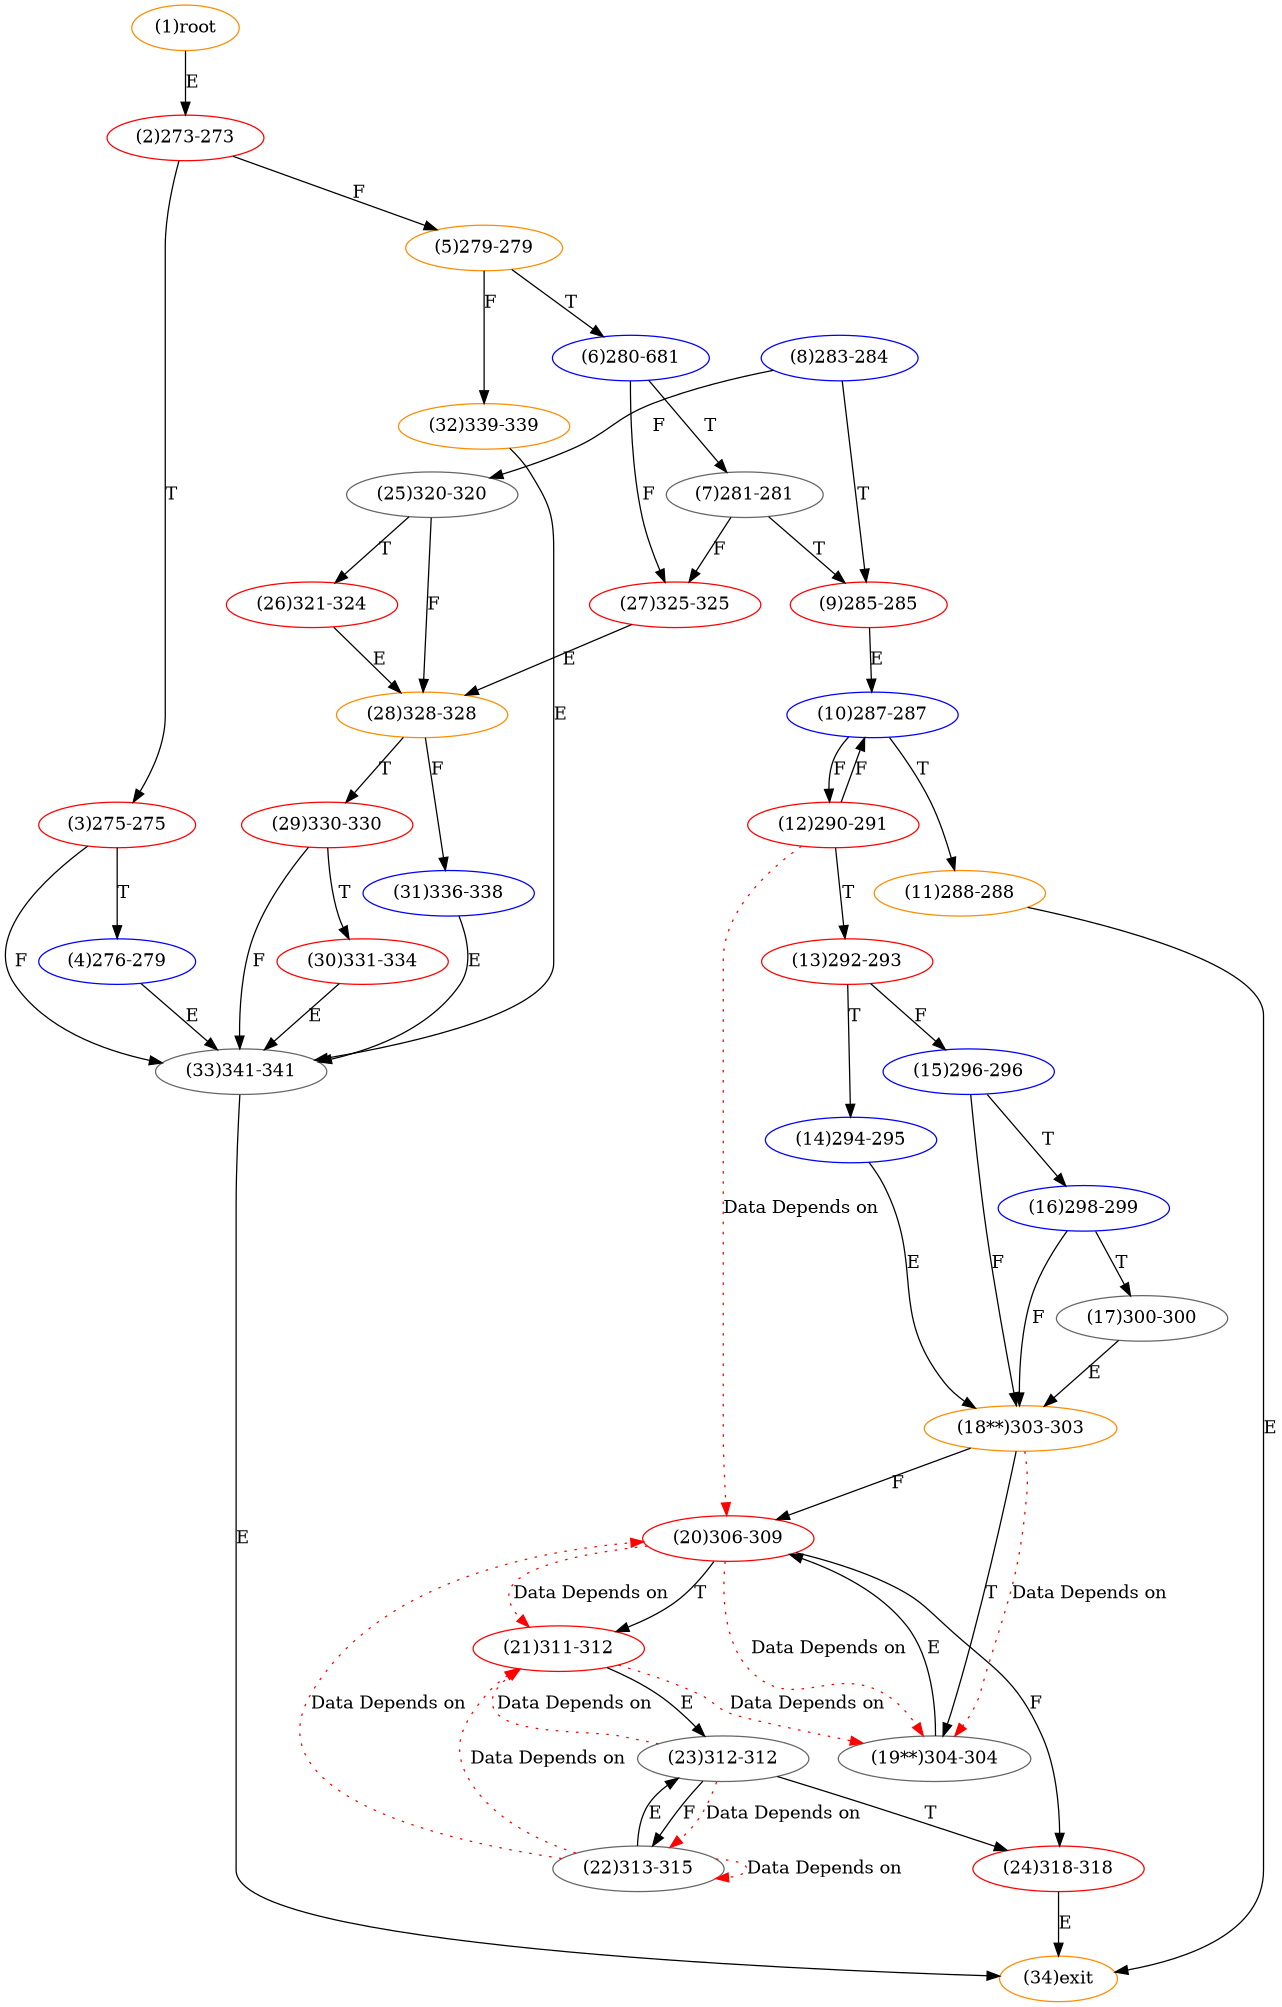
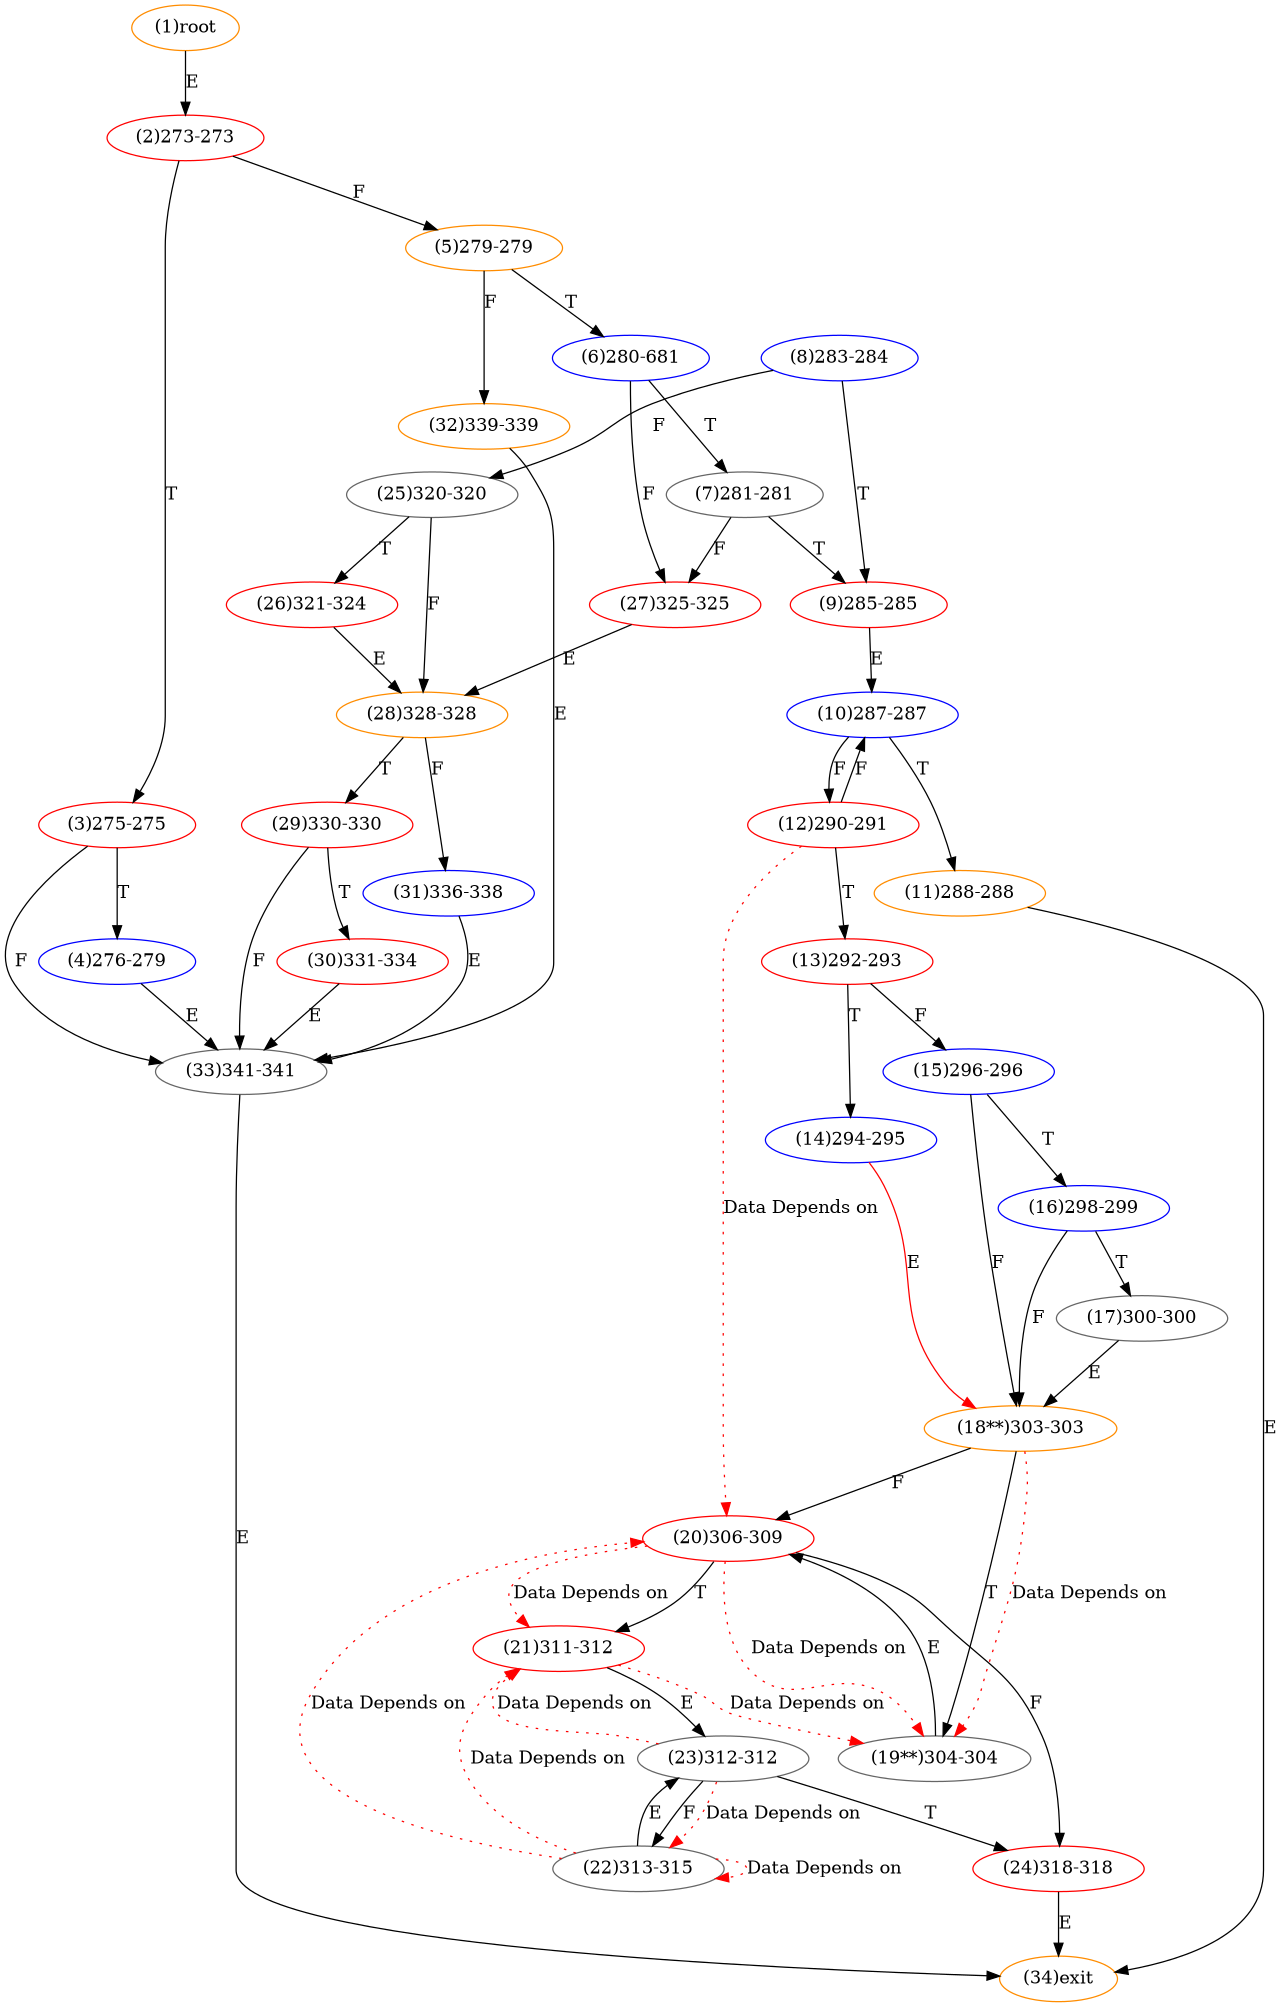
(908, 1286) -> (908, 1286)
